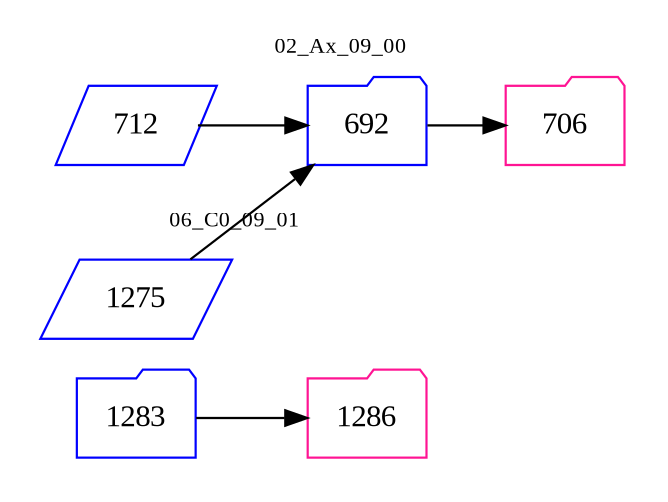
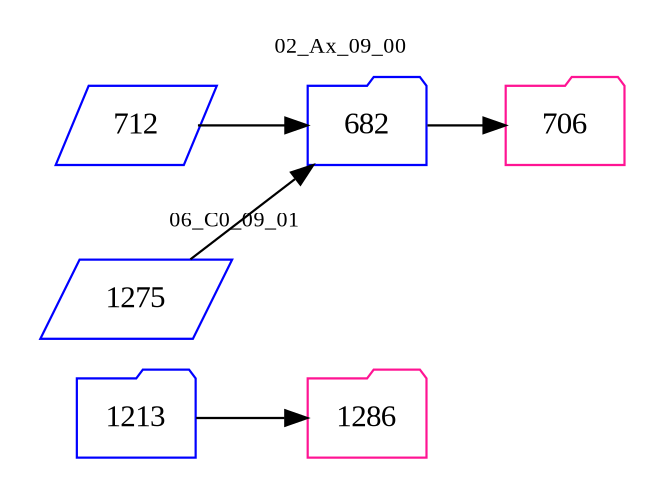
(367, 125) -> (367, 125)
(136, 418) -> (136, 418)
